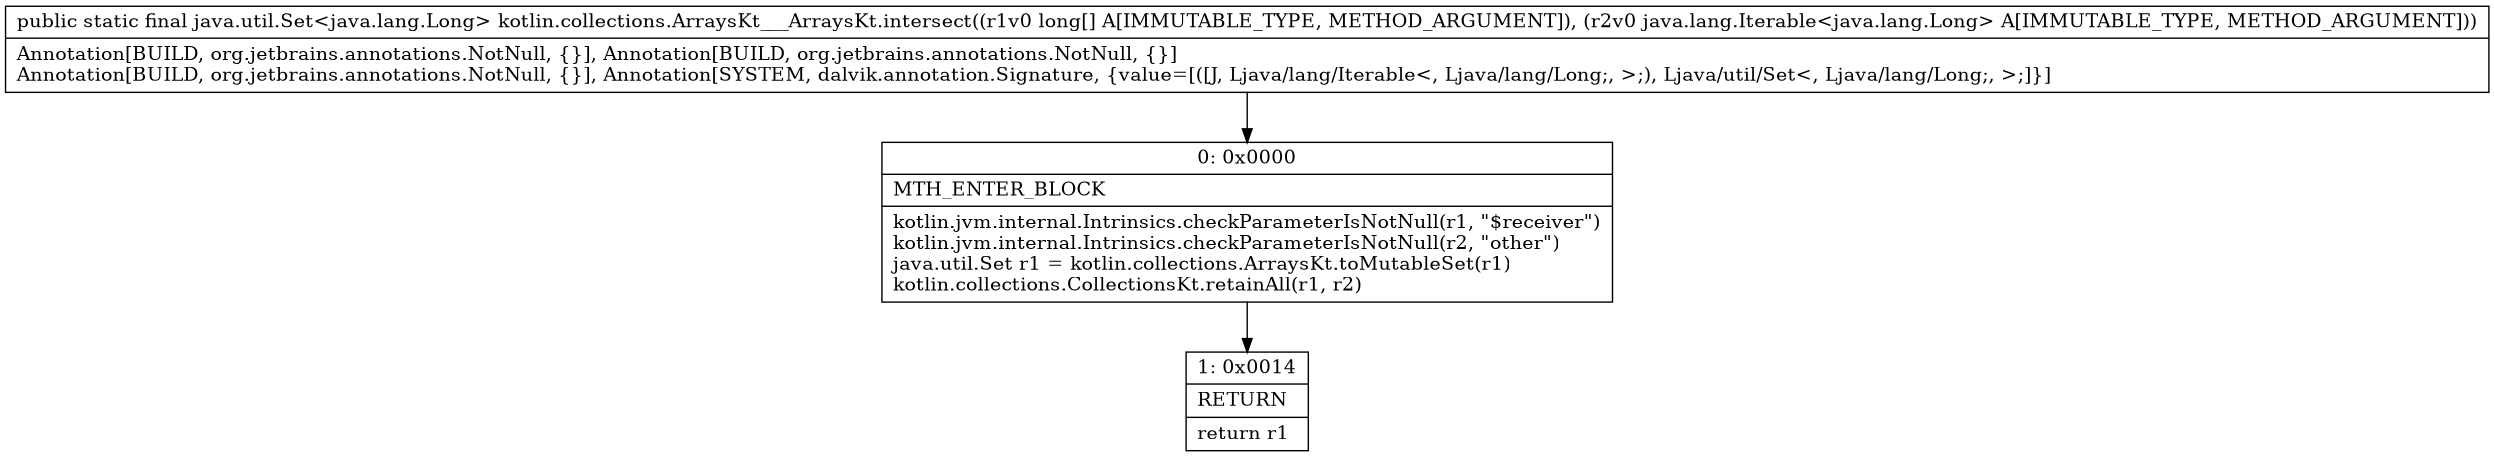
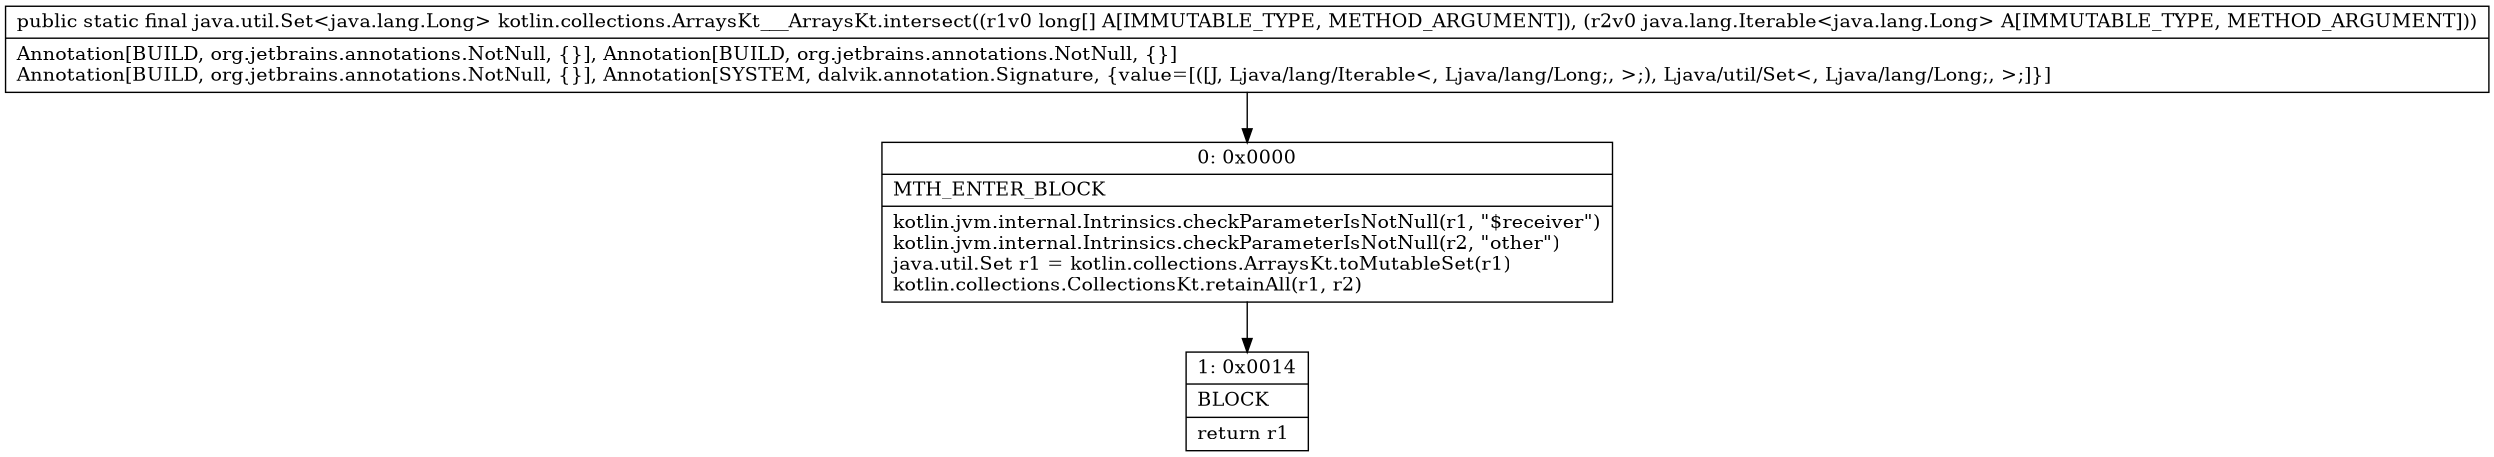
(1242, 400) -> (1233, 400)
